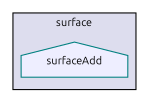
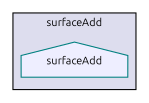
(74, 23) -> (74, 23)
